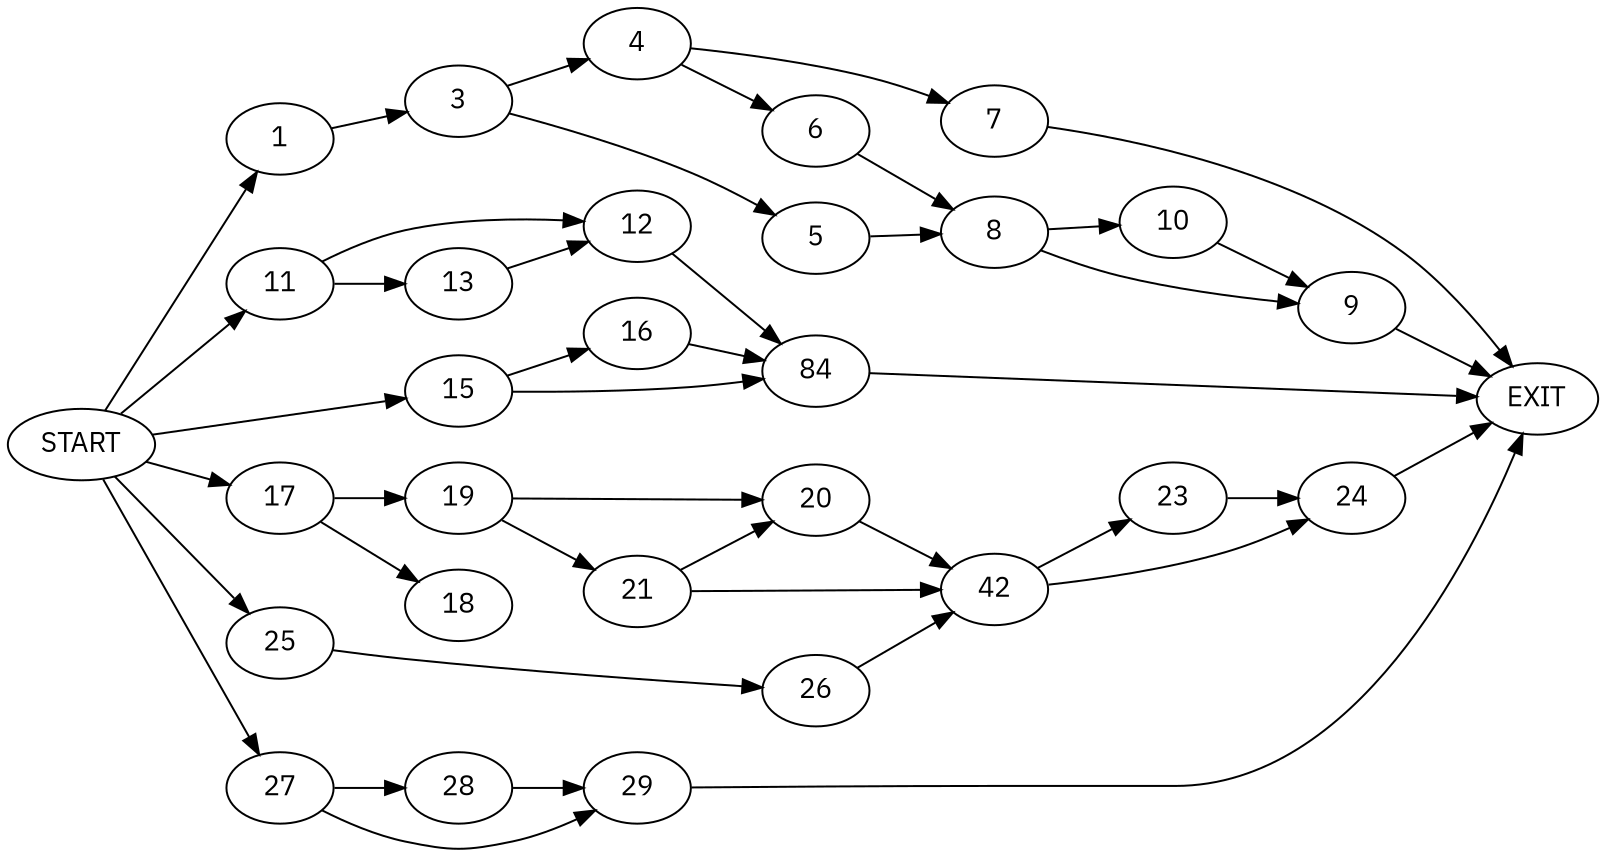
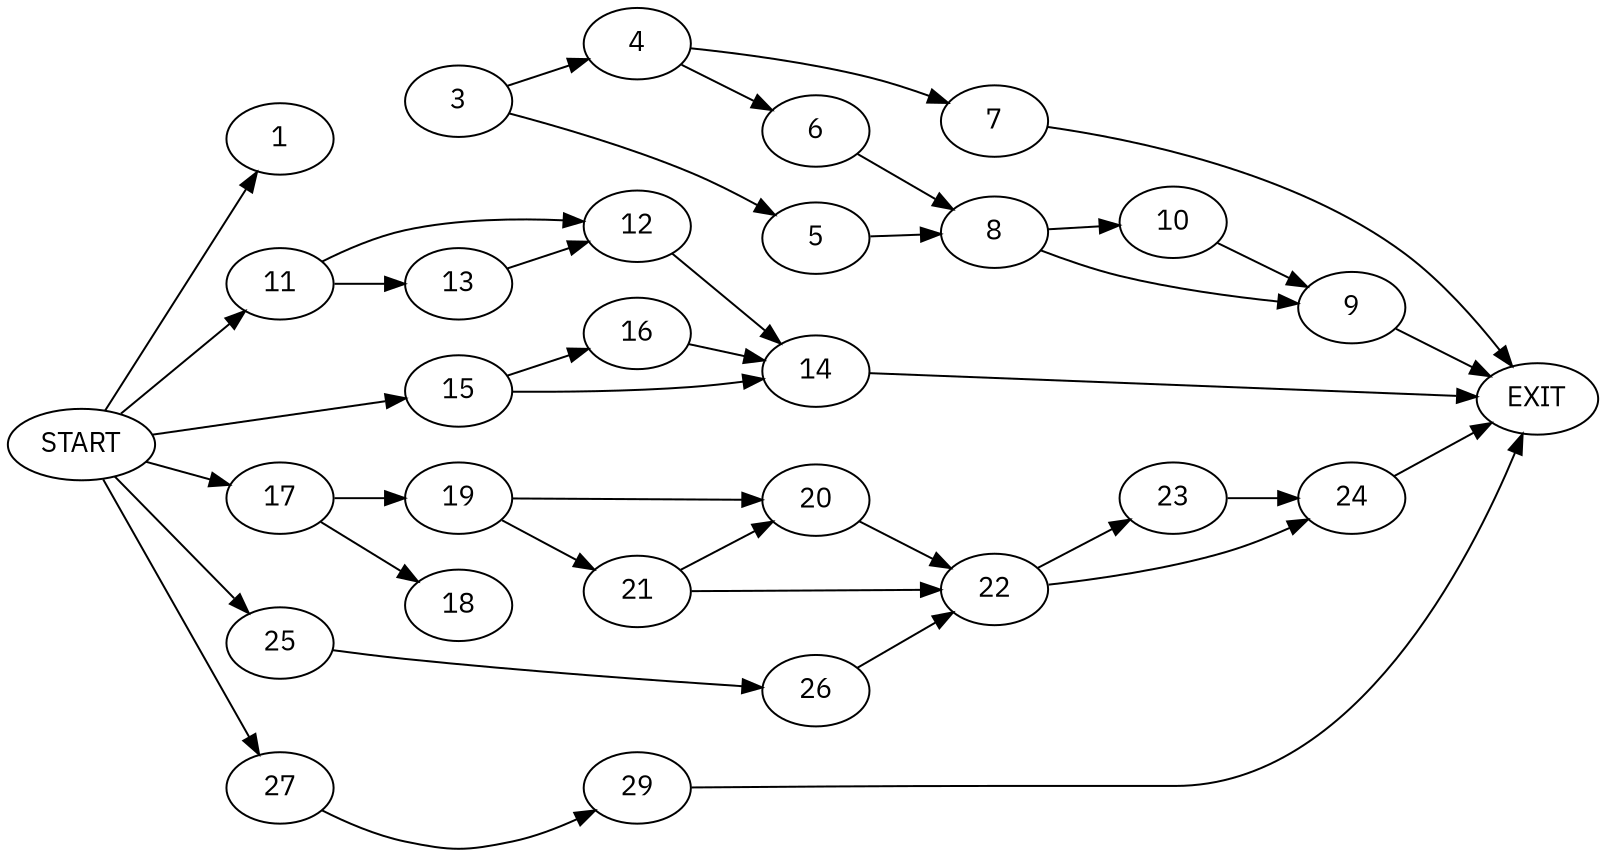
(359, 122) -> none
(816, 371) -> (816, 371)
(995, 589) -> (995, 589)
(459, 788) -> none
